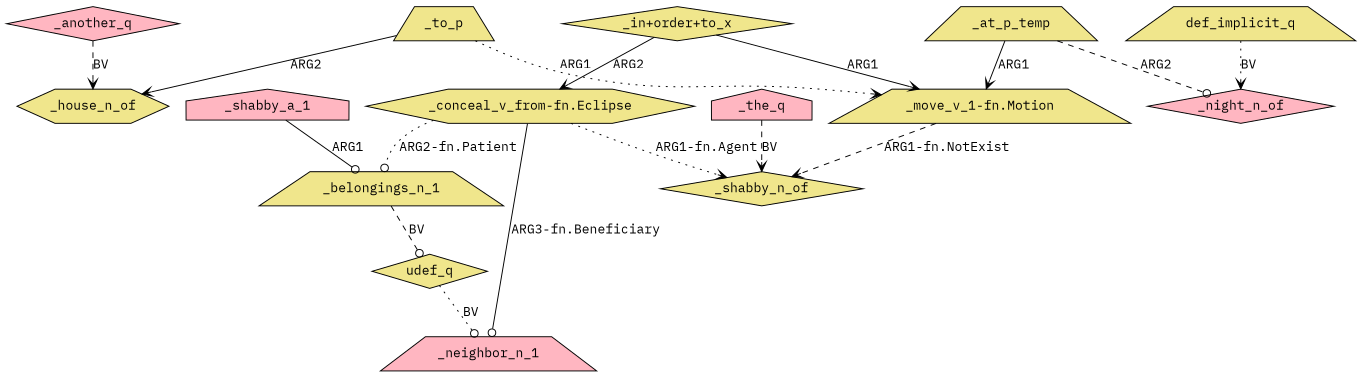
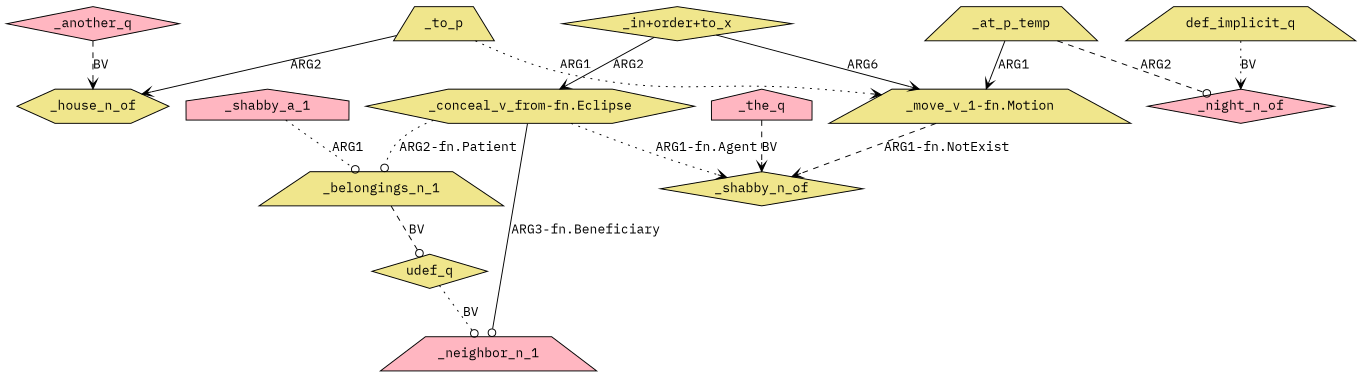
(863, 65) -> (863, 65)
(319, 144) -> (319, 144)
